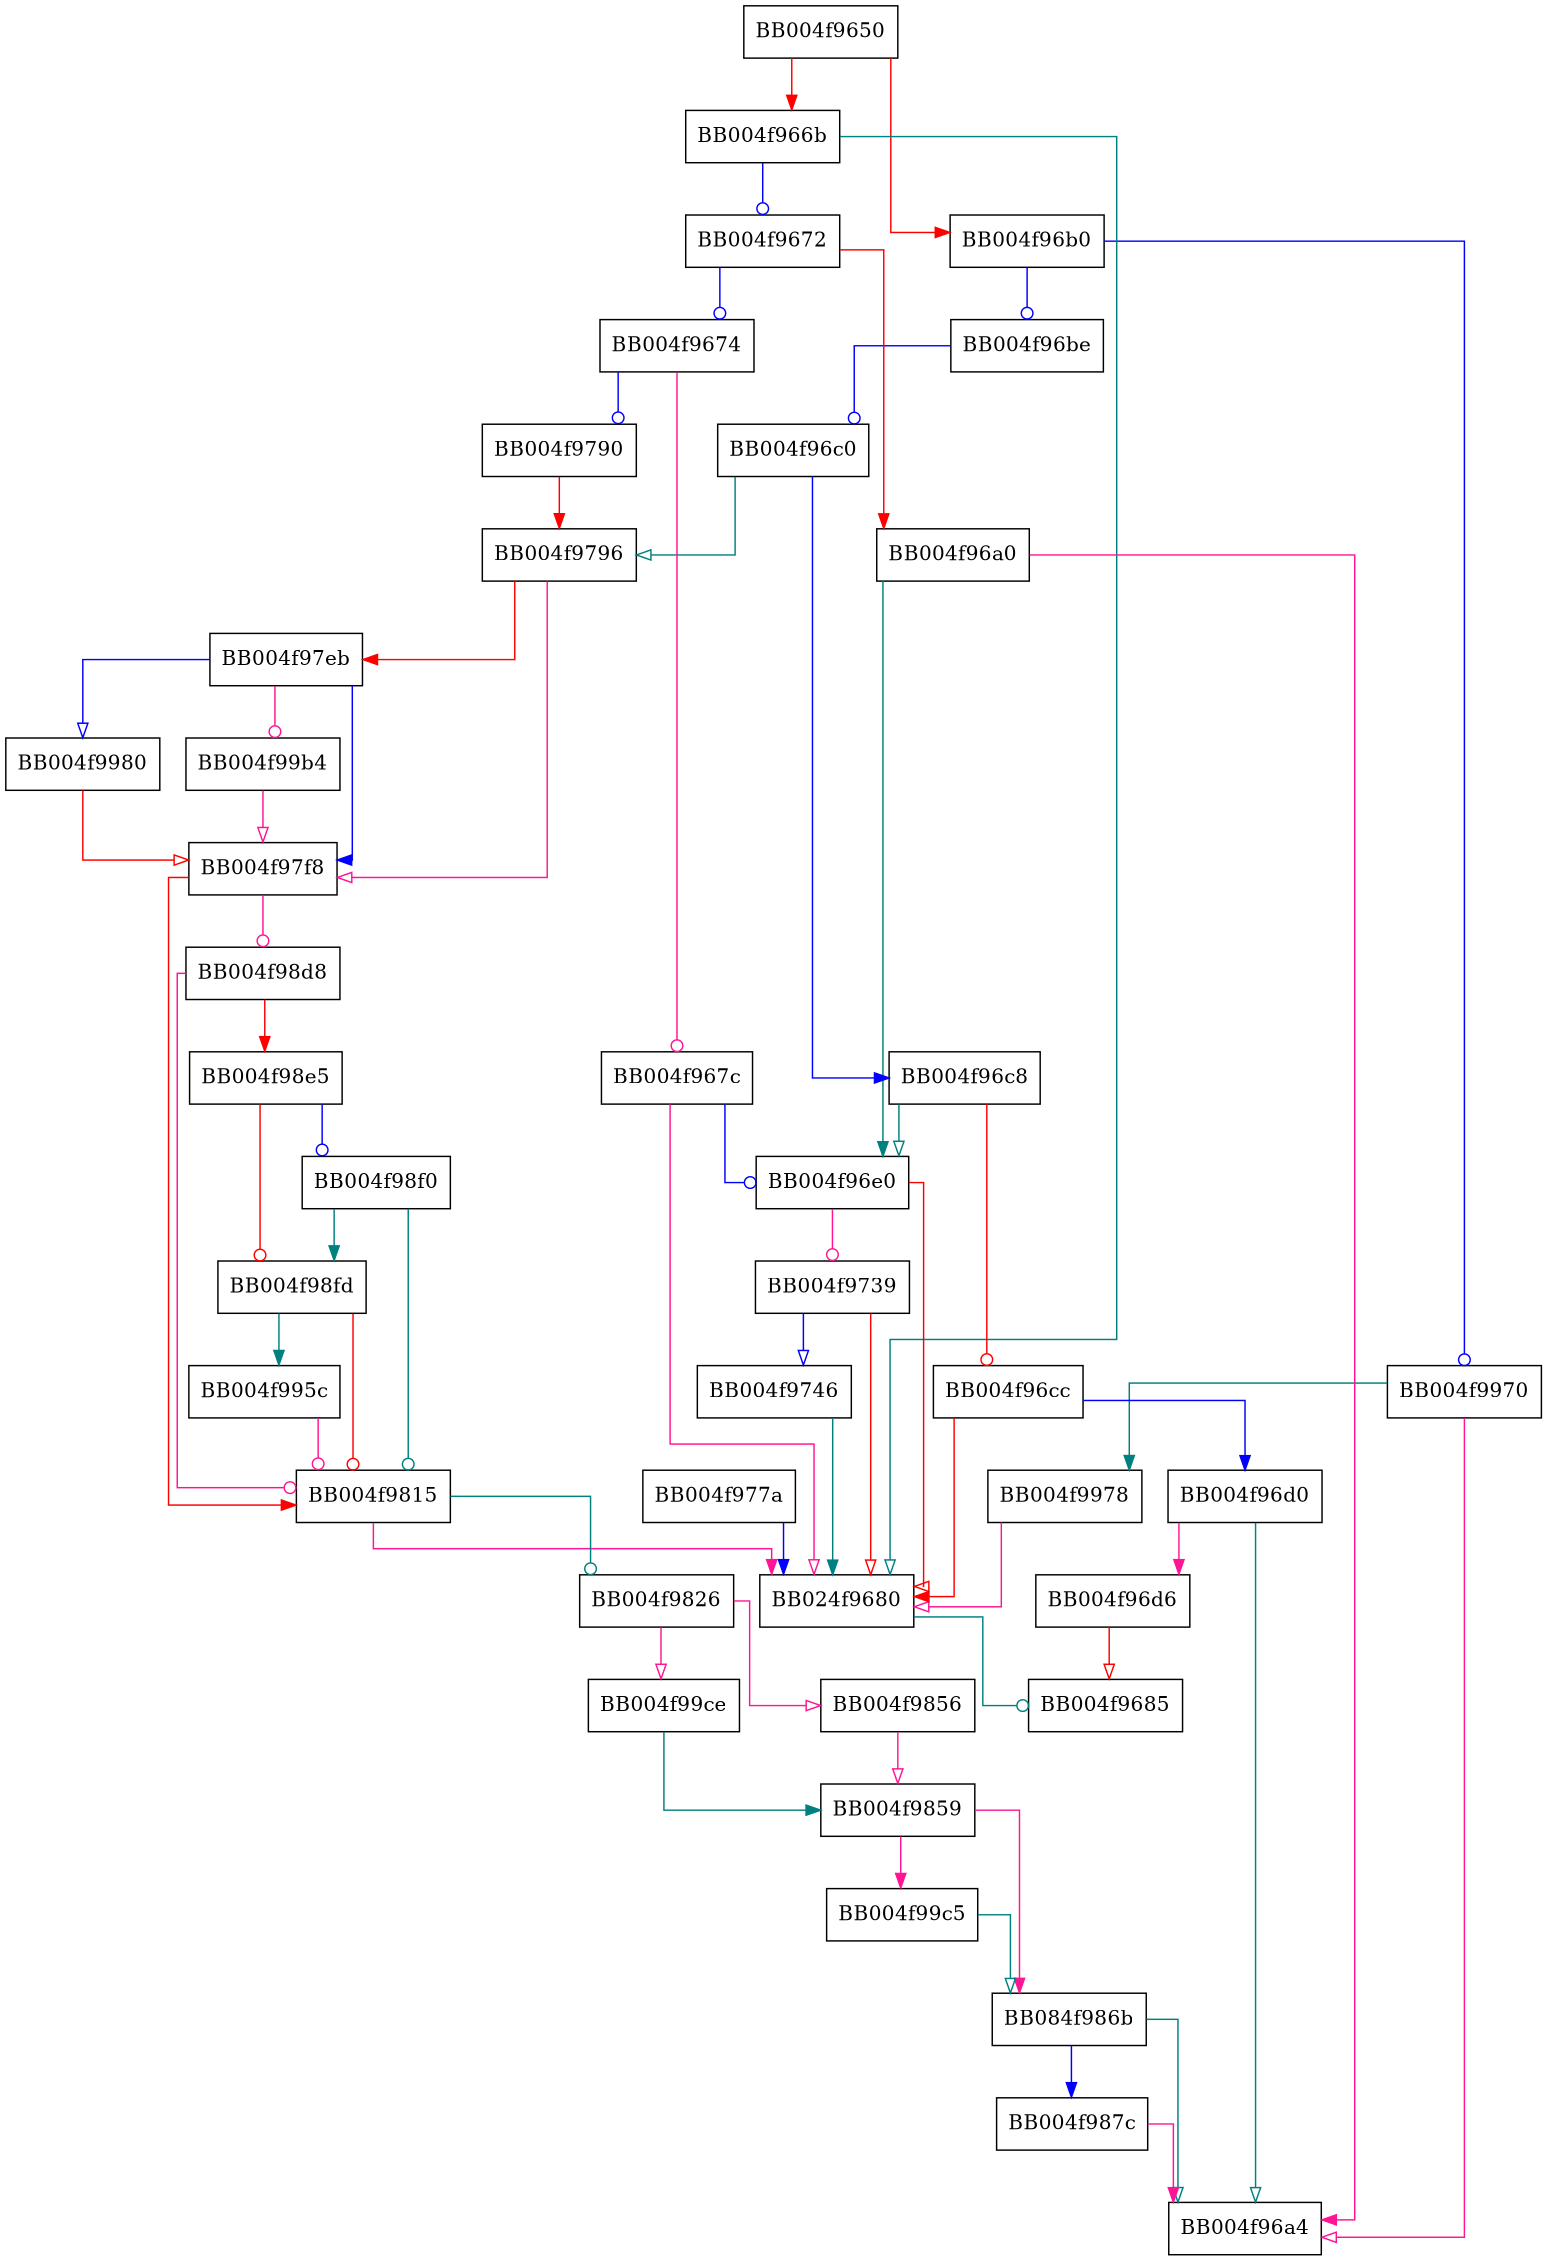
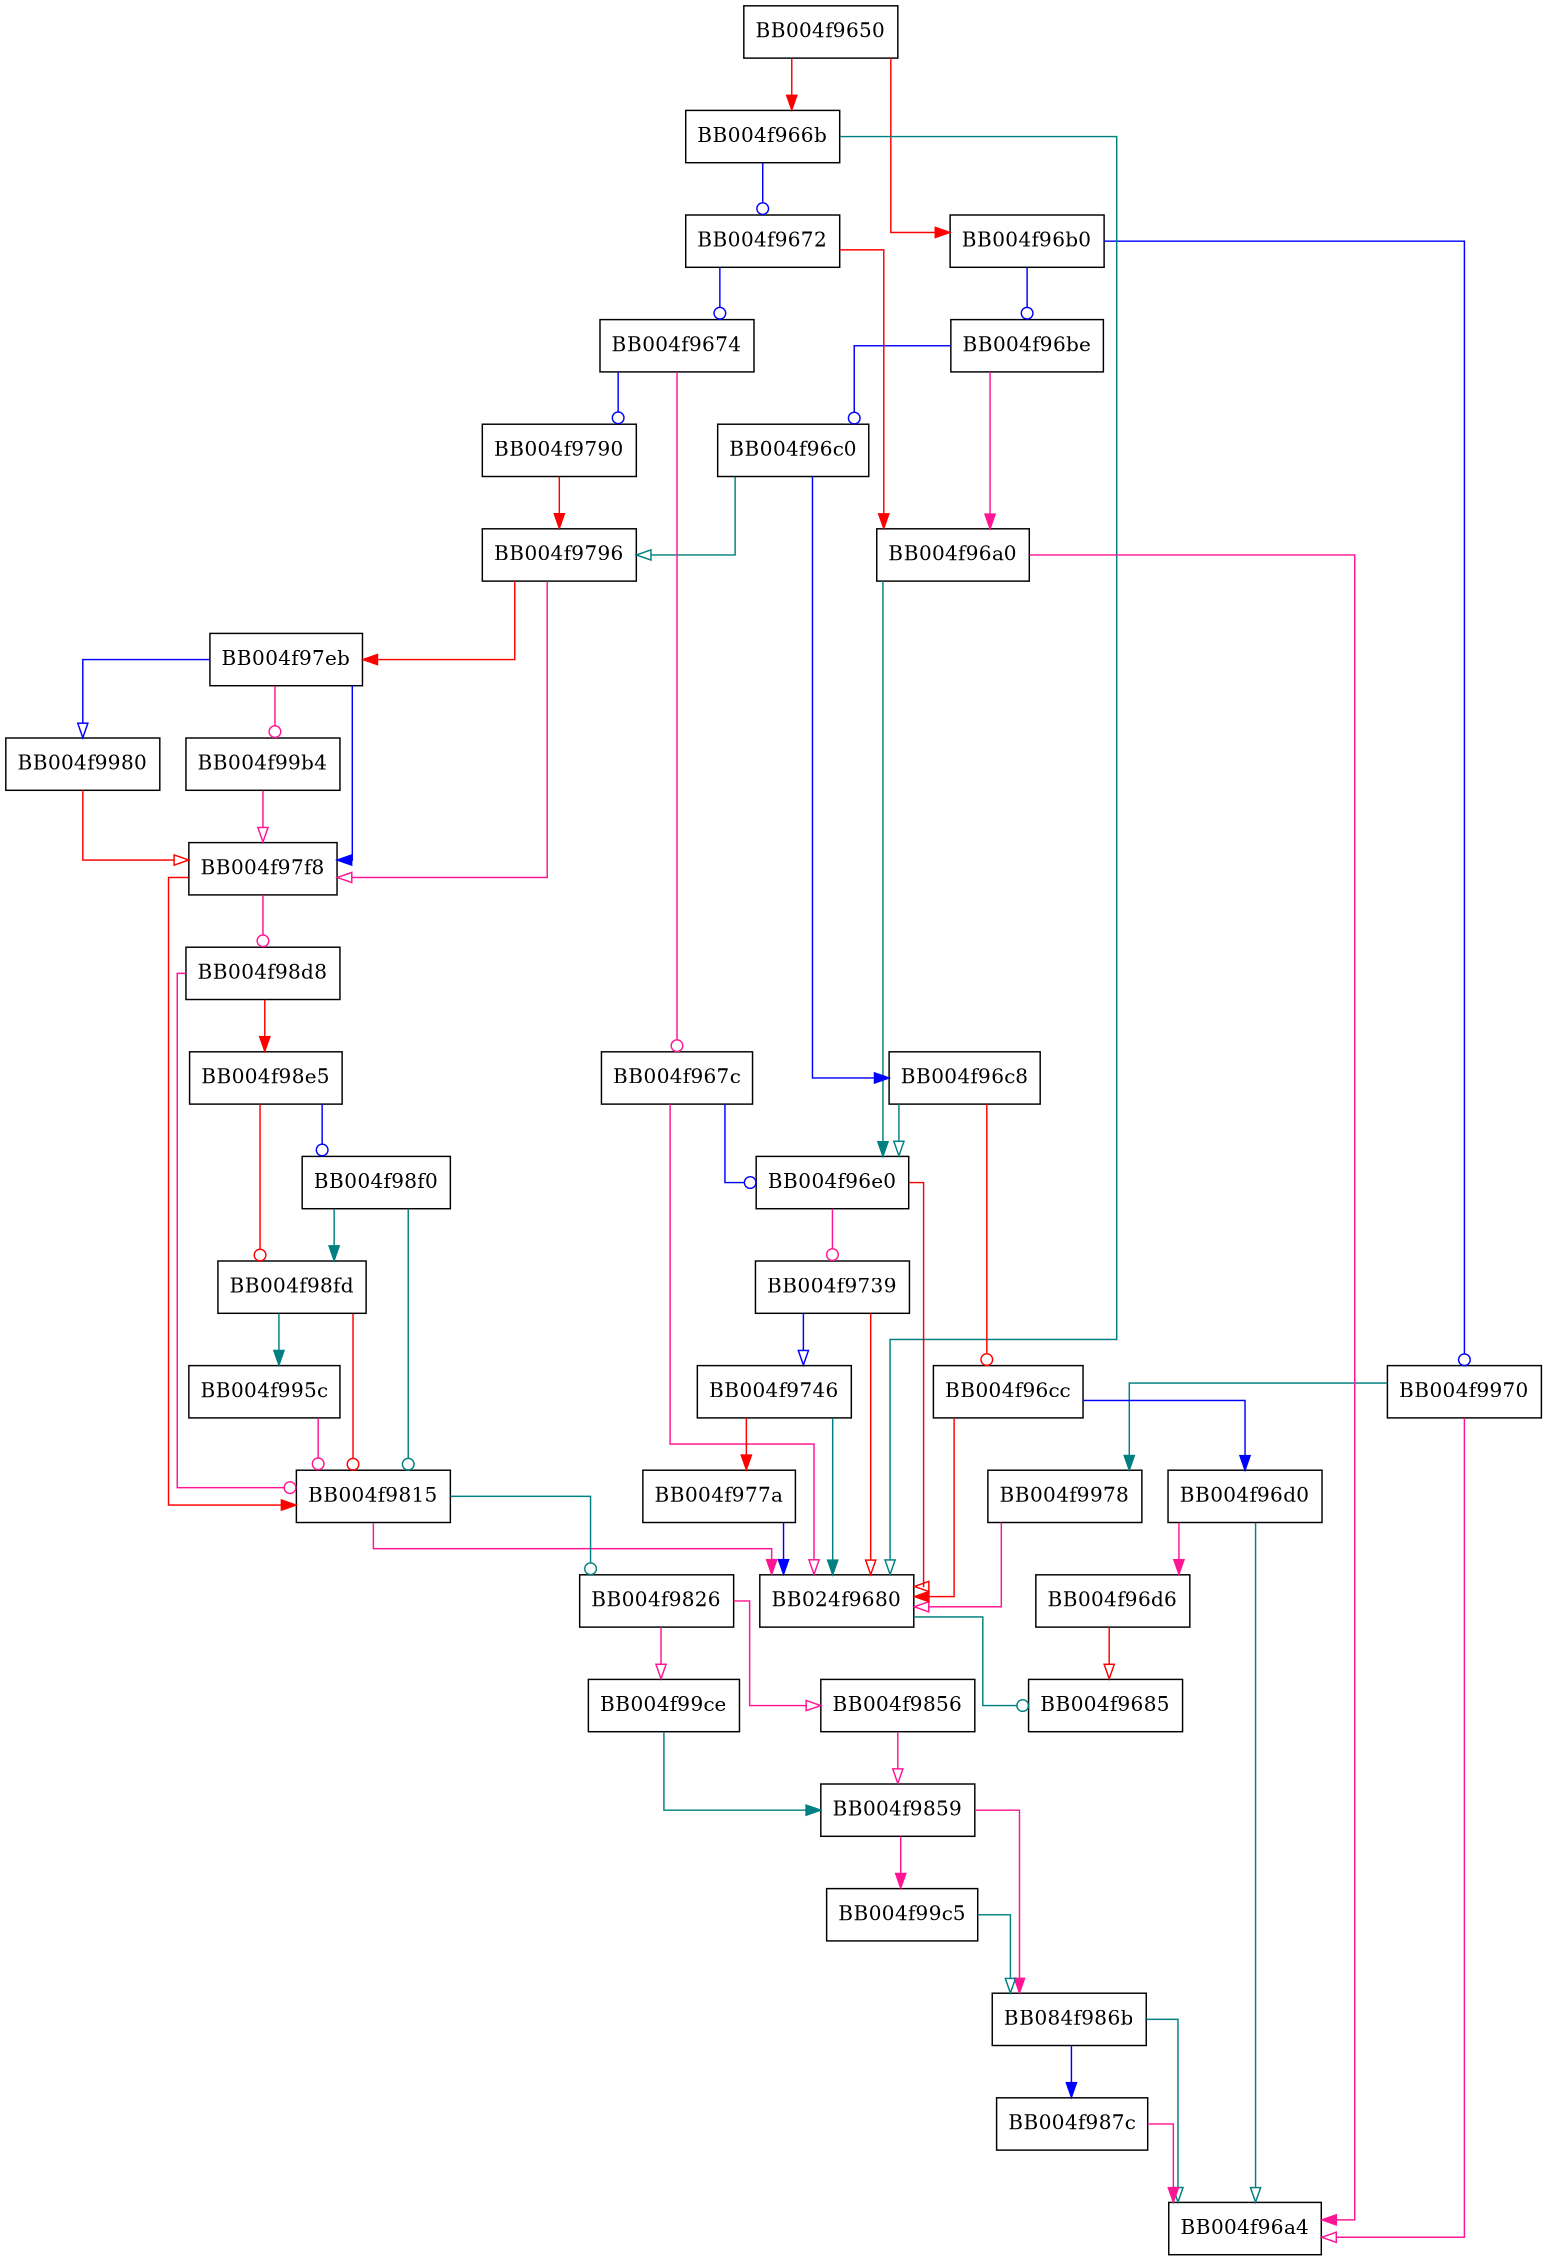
none -> (990, 443)
none -> (746, 1435)
